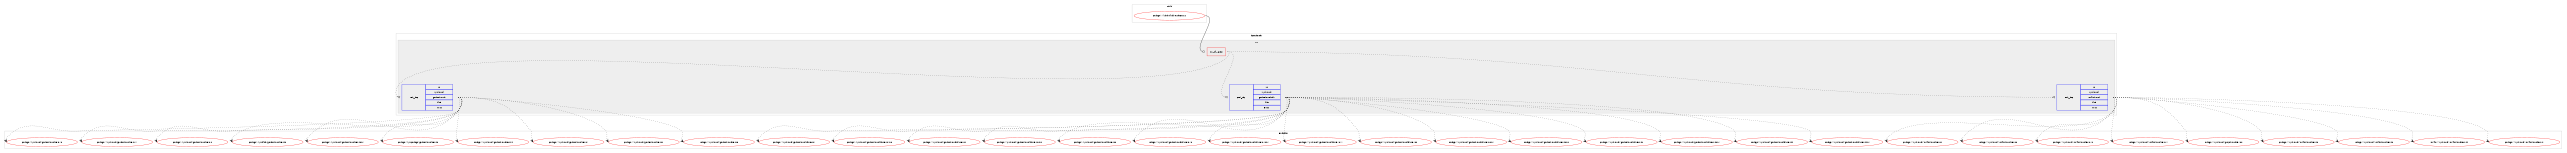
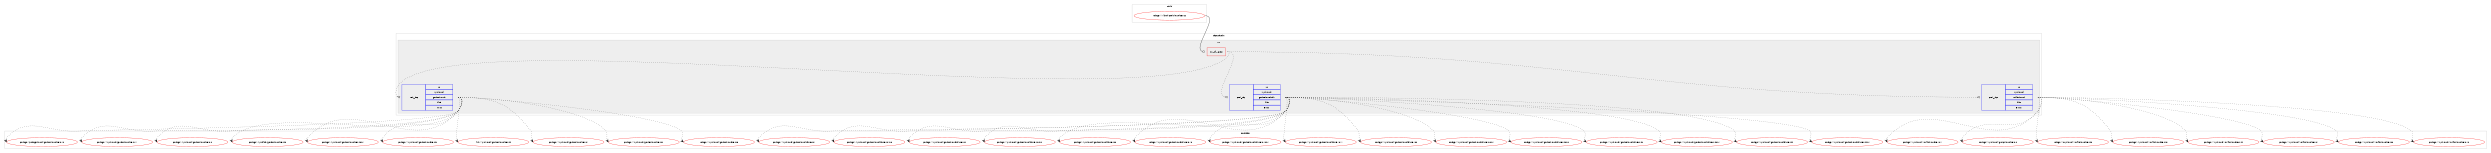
(1169, 16) -> (1169, 16)
(42, 142) -> (42, 142)
(418, 142) -> (418, 142)
(493, 142) -> (493, 142)
(1923, 142) -> none
(2299, 142) -> (2073, 142)
(2449, 142) -> (2224, 142)
